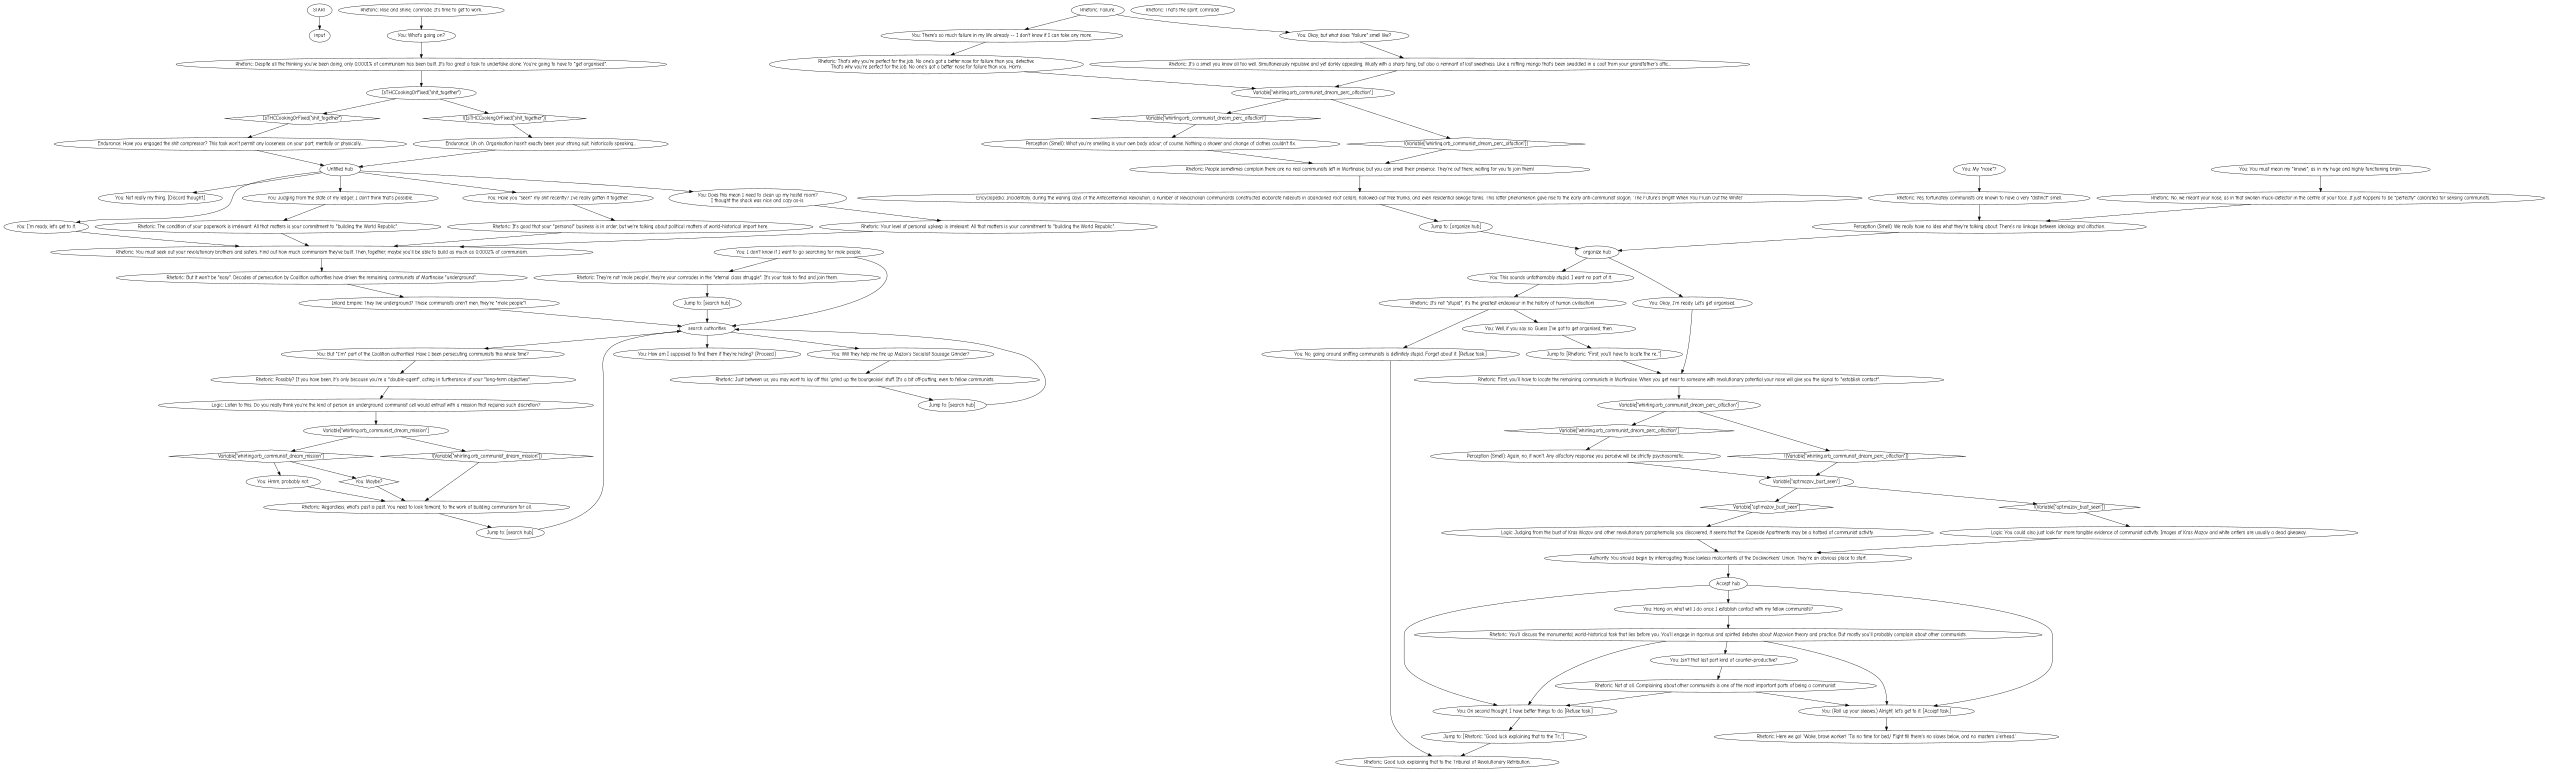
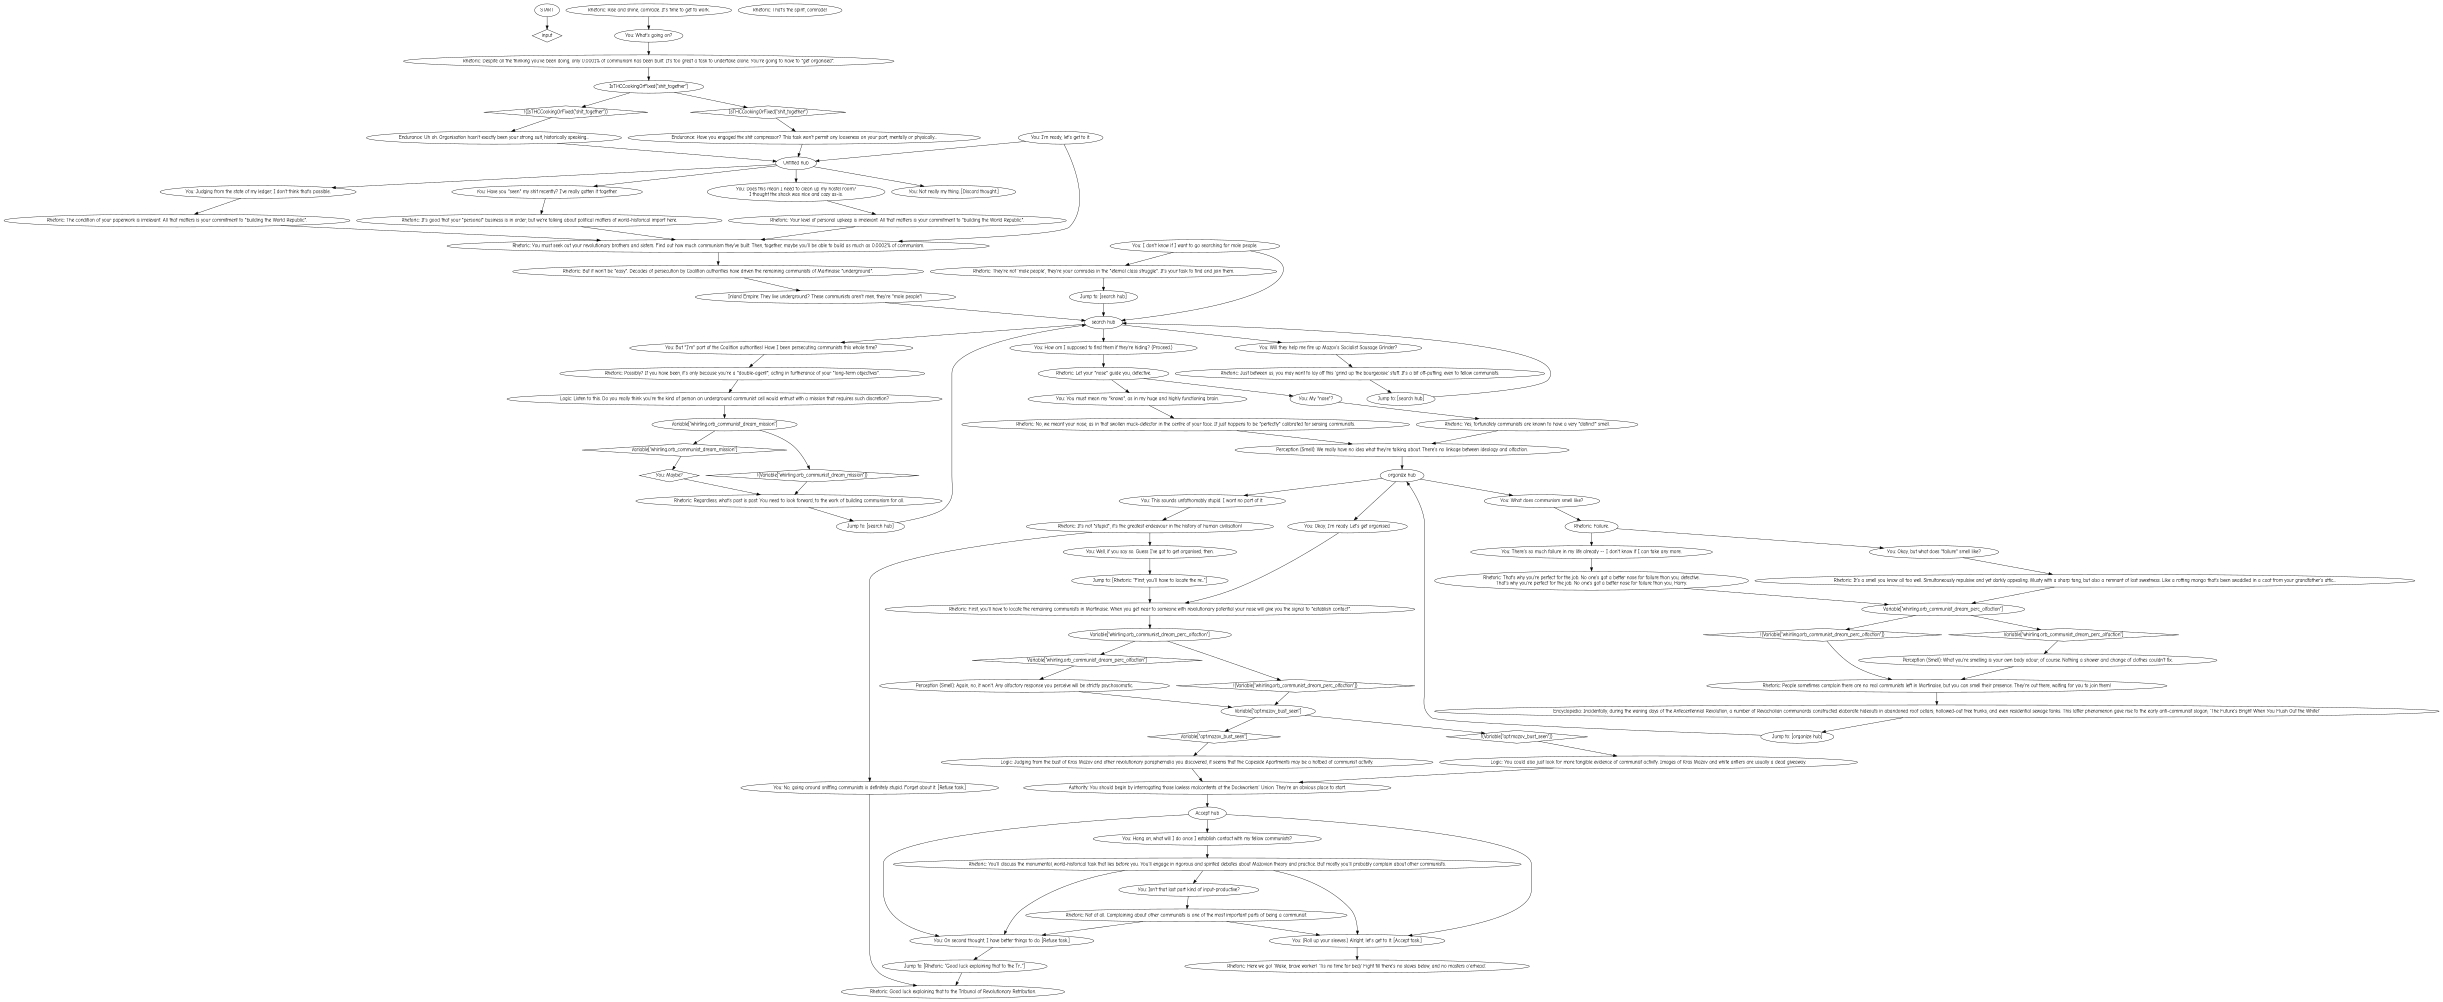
(320, 36) -> (547, 36)
(207, 214) -> (922, 151)
(707, 329) -> (1104, 323)
none -> (1104, 374)
(283, 482) -> none
none -> (1542, 501)
(1724, 660) -> (1189, 890)
